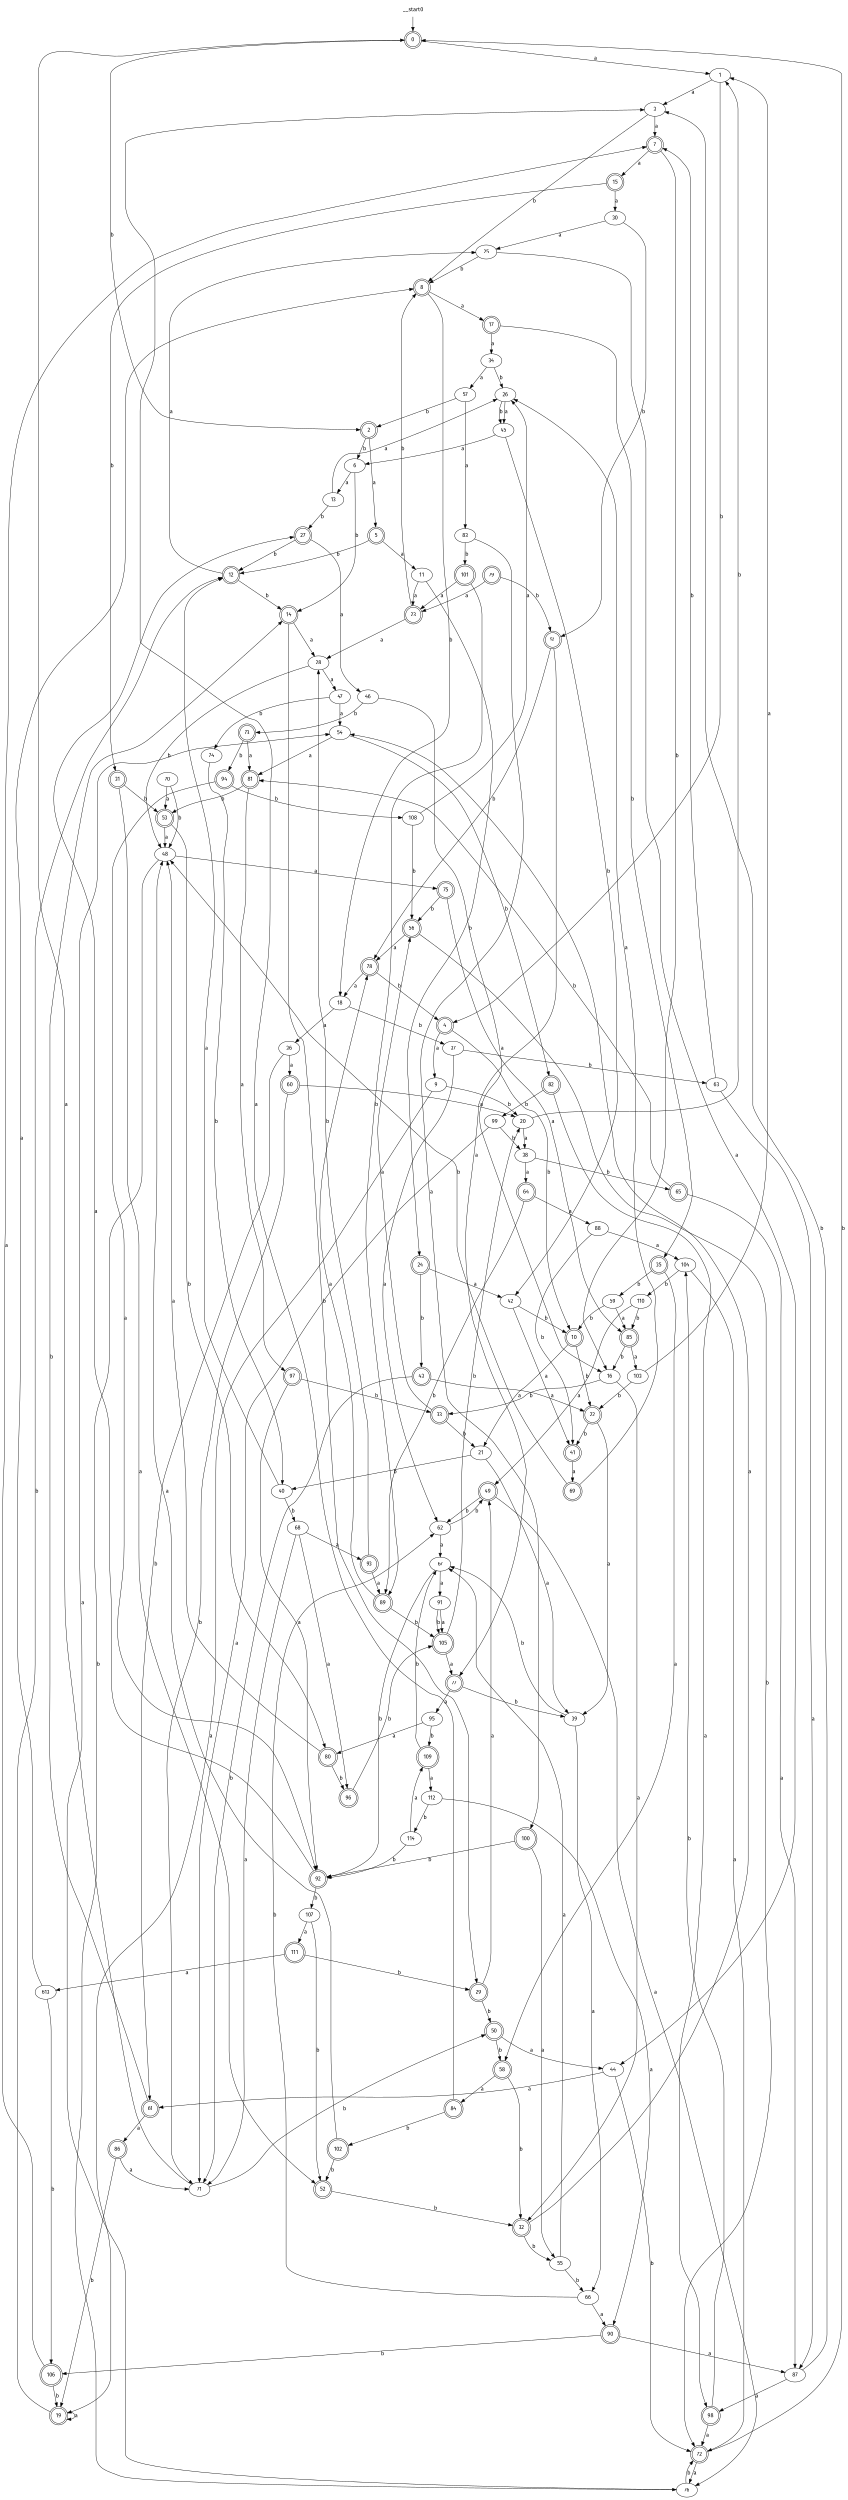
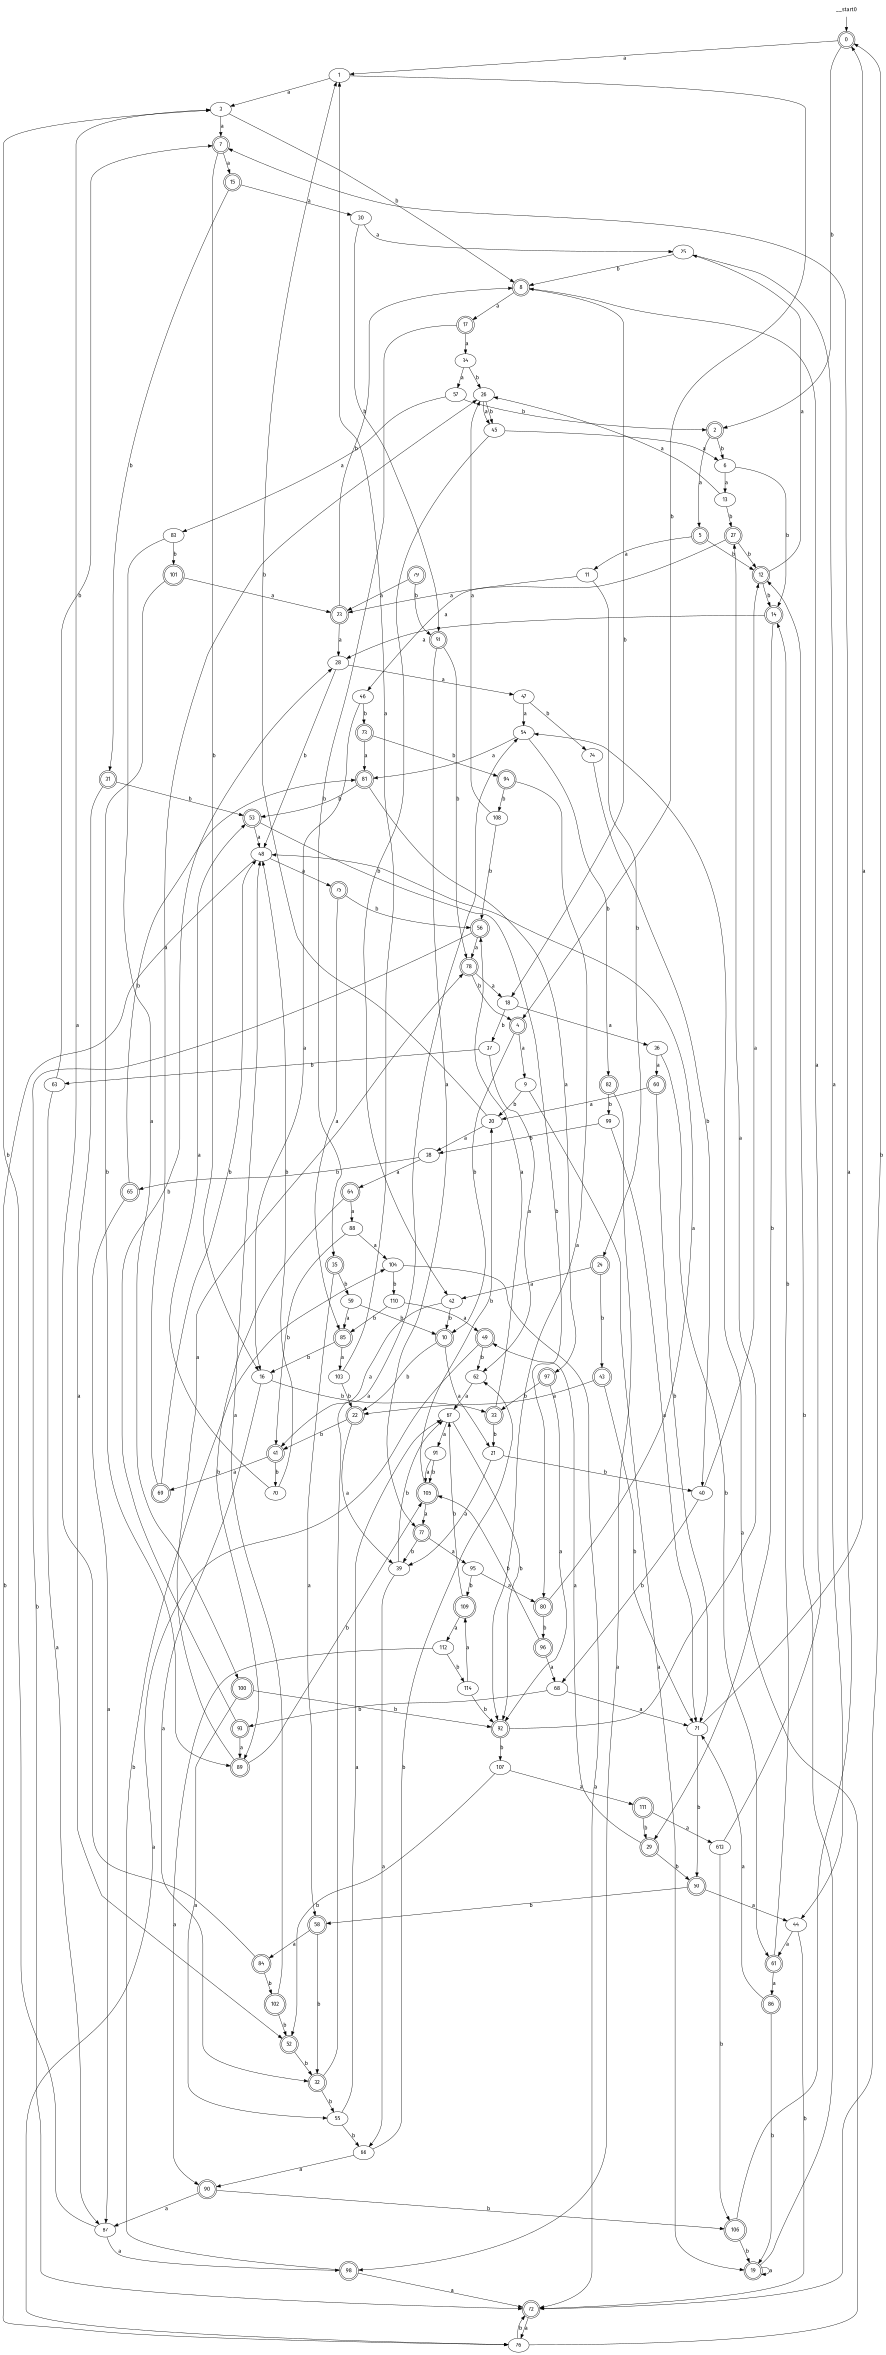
none -> (275, 1472)
(466, 1516) -> none
(337, 1545) -> (360, 1710)
(325, 1659) -> (550, 1667)
